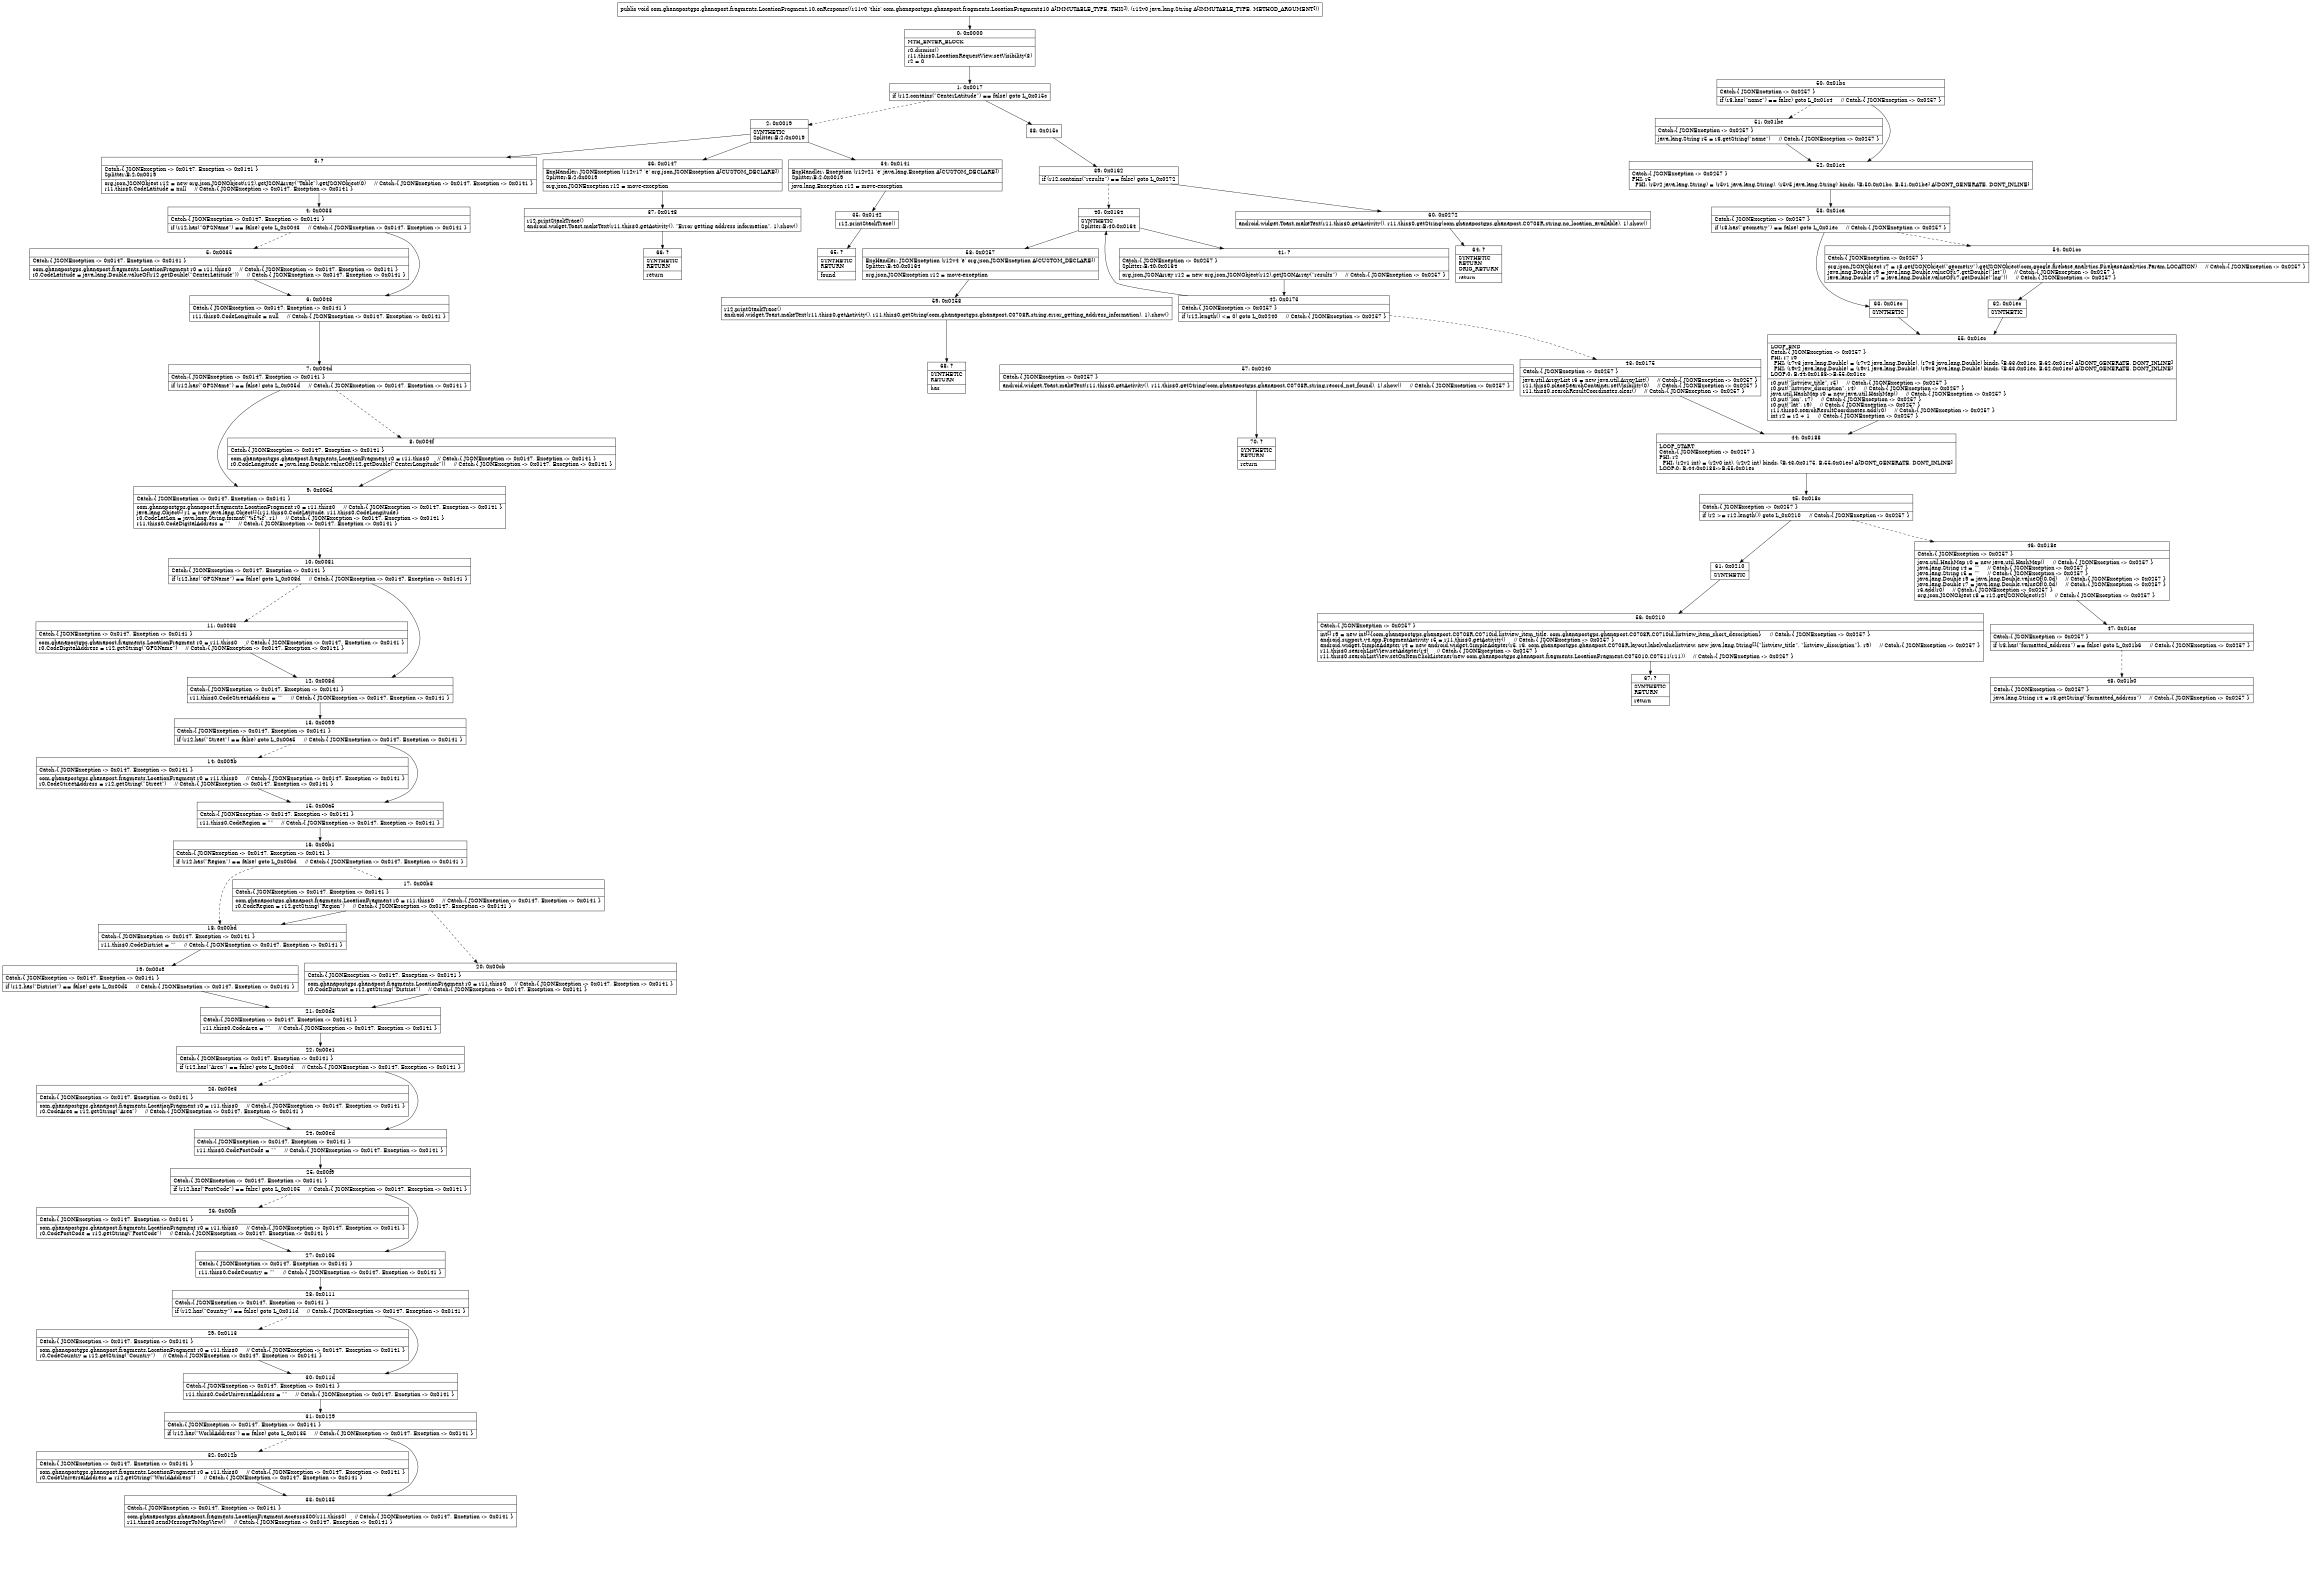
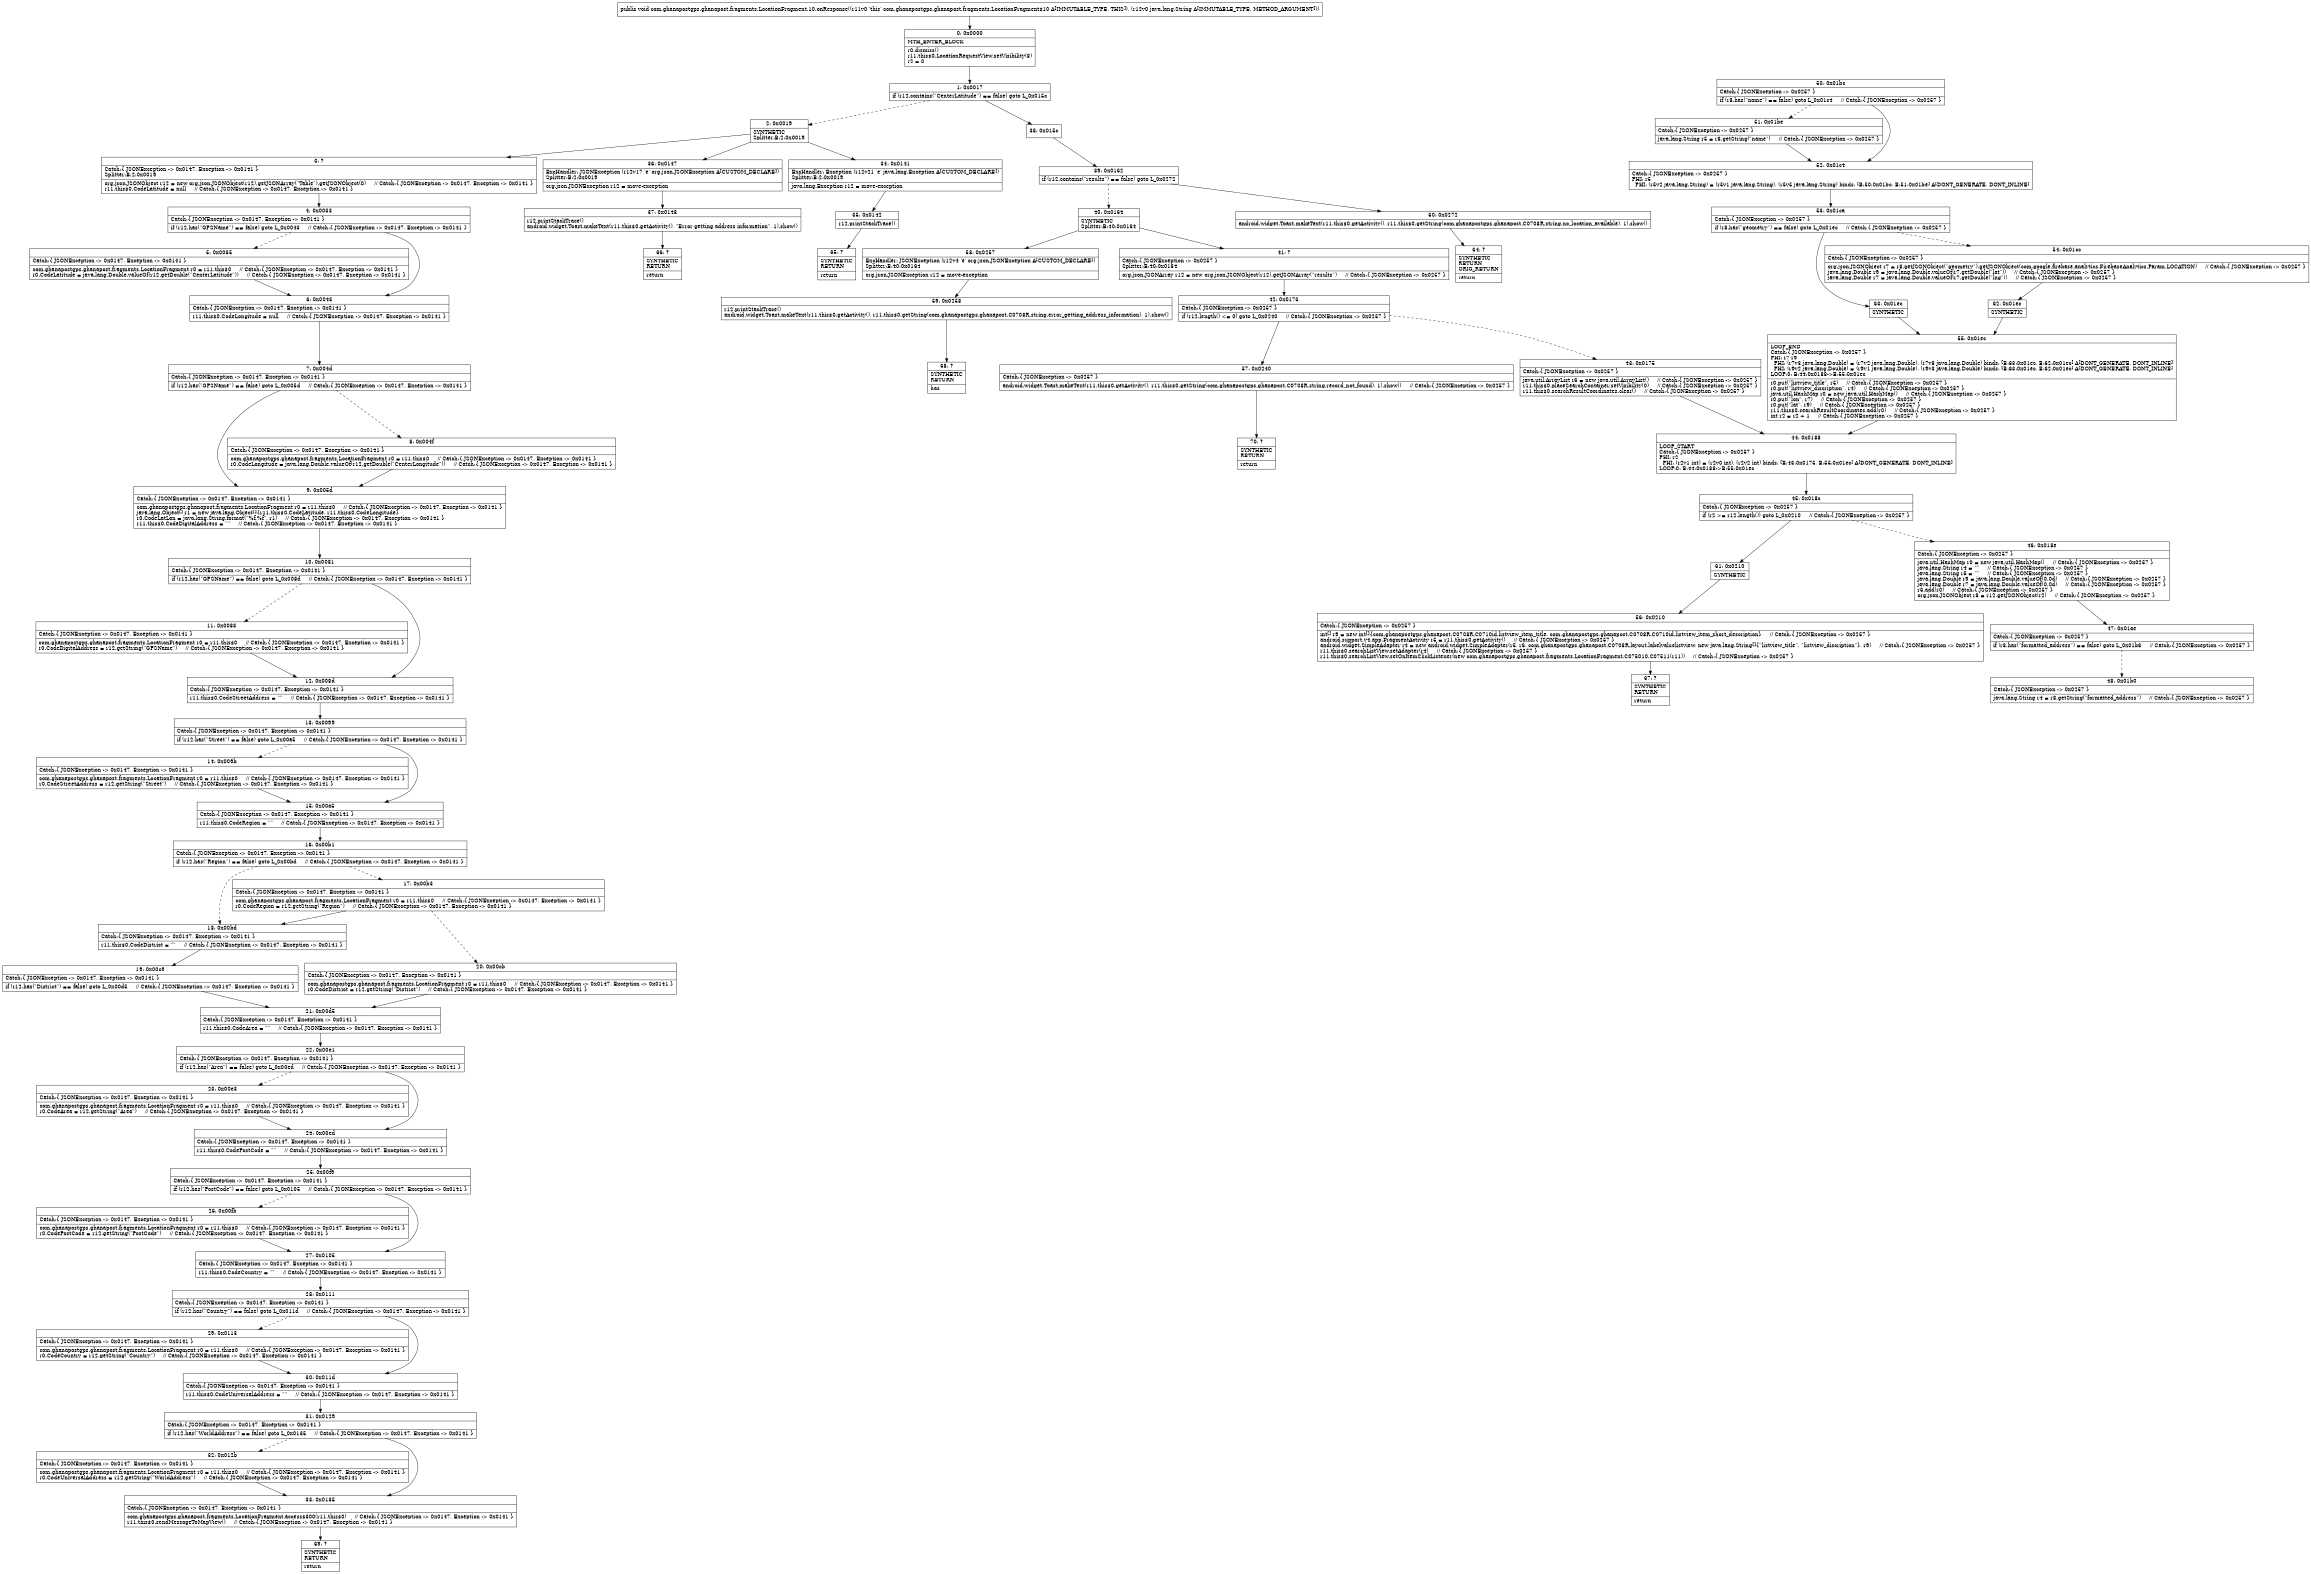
(828, 275) -> (829, 275)
(1127, 286) -> (1271, 341)
none -> (320, 1556)
